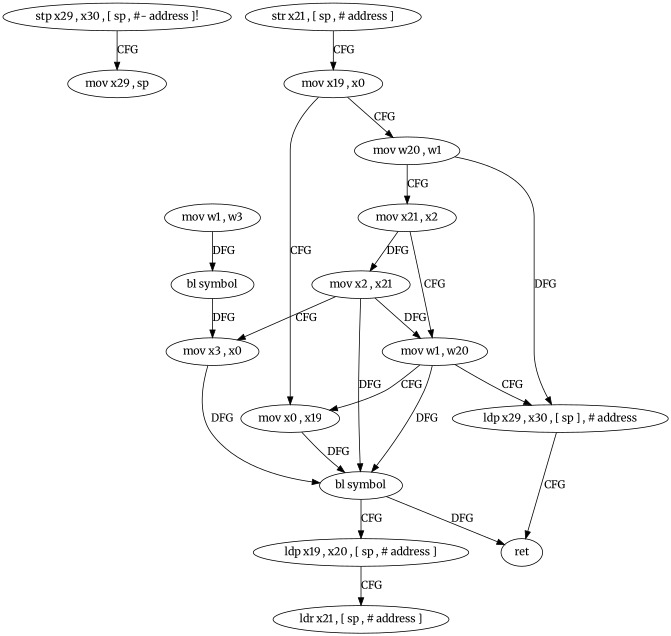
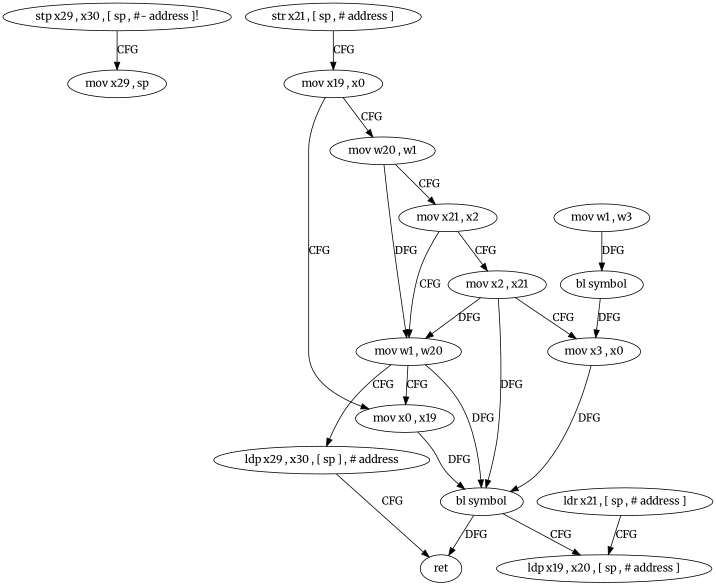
(398, 251) -> (486, 251)
(534, 255) -> (394, 248)
(361, 582) -> (616, 531)
